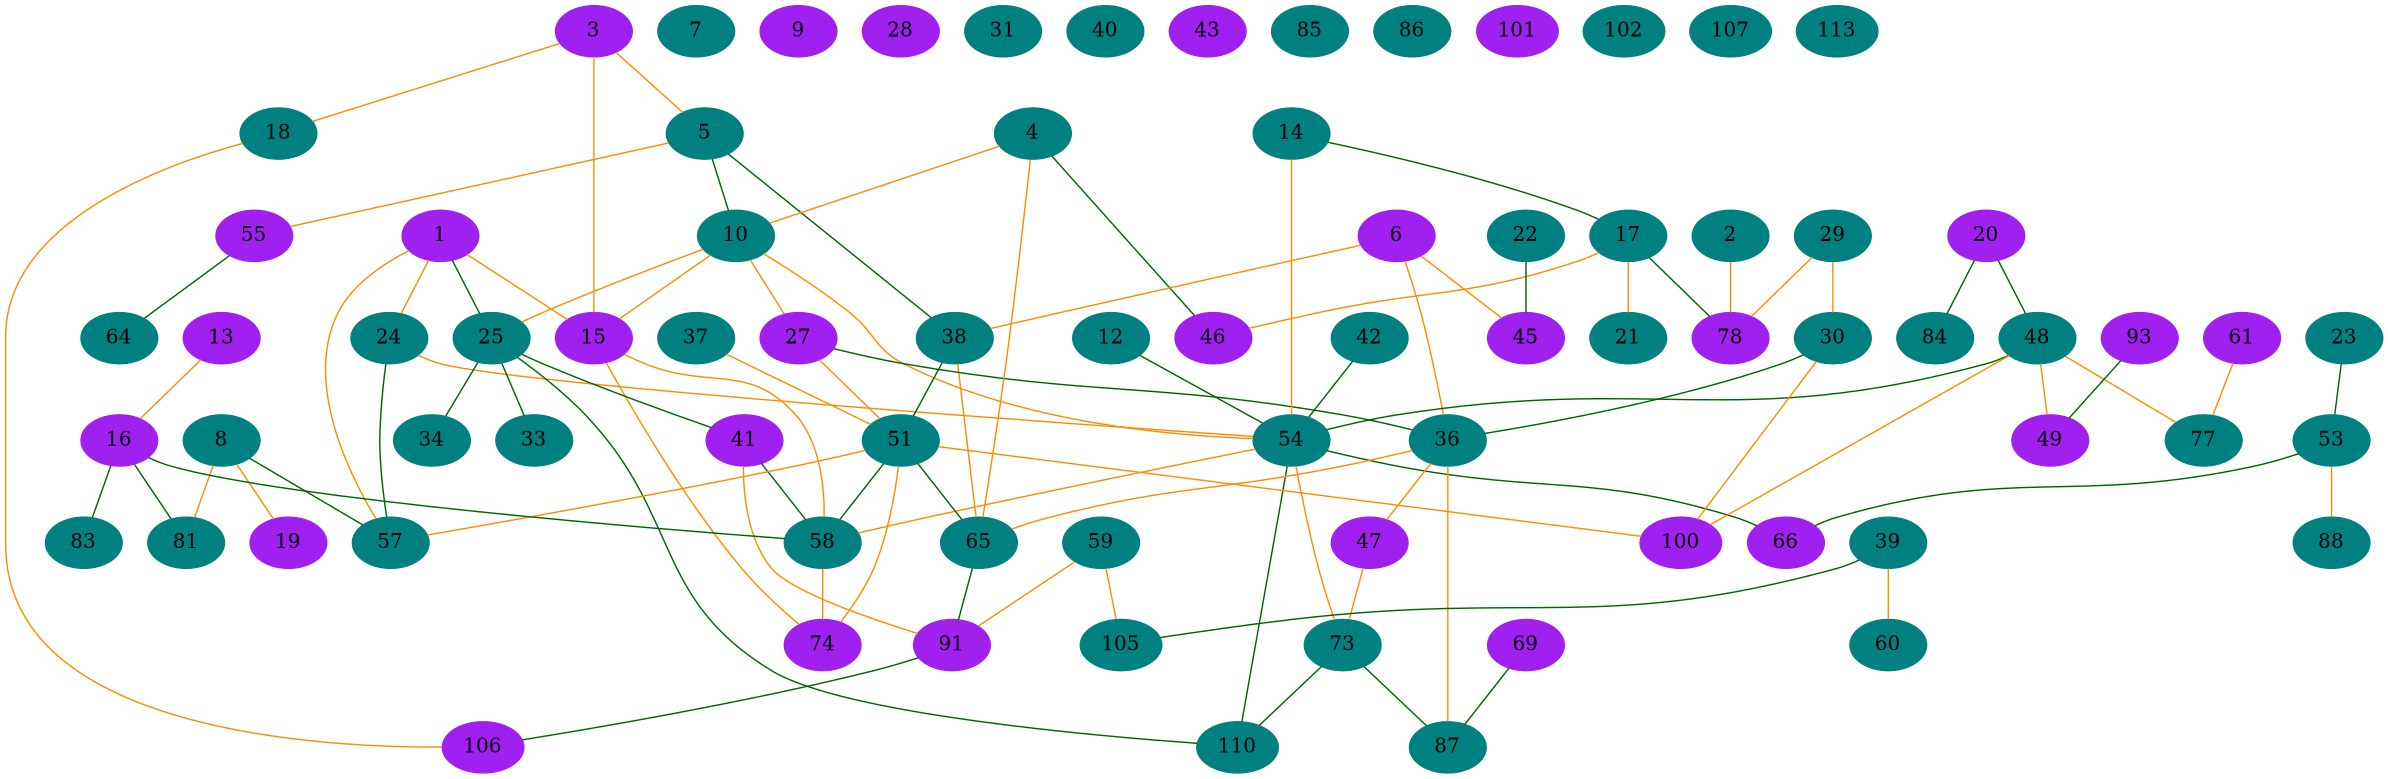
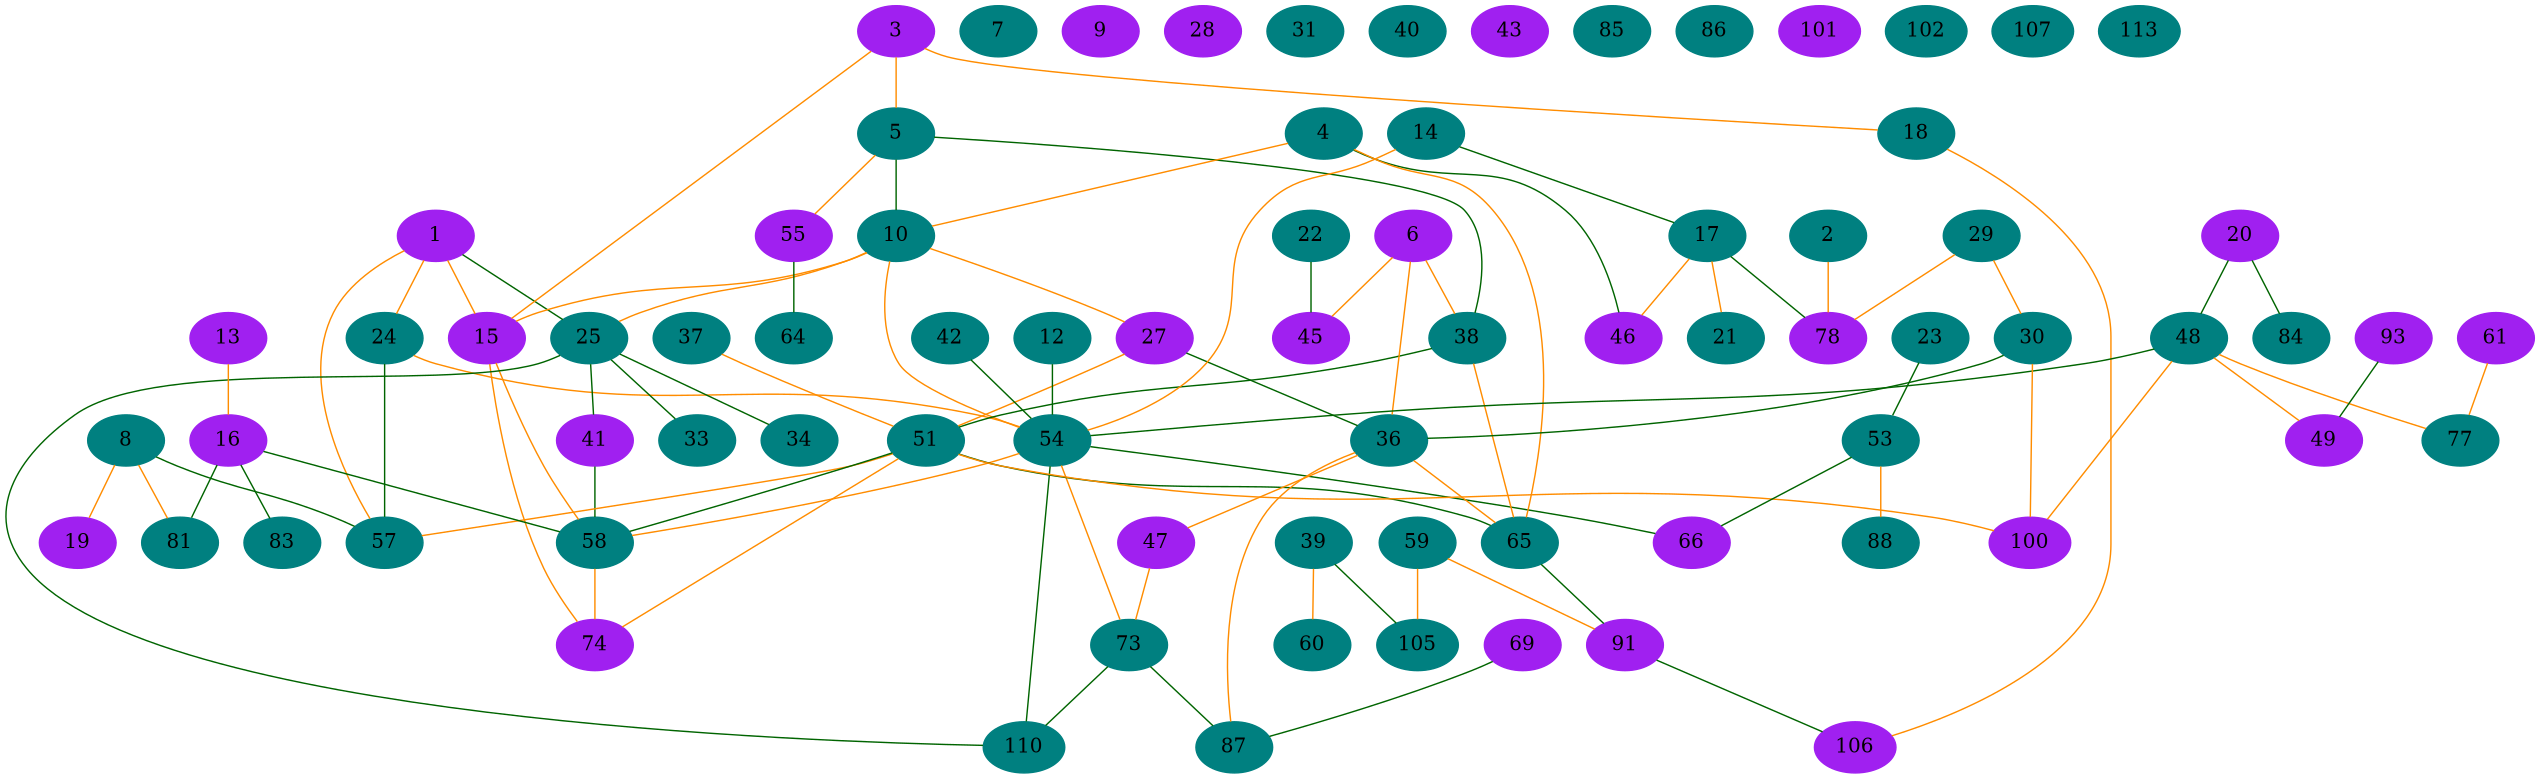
(793, 584) -> none
